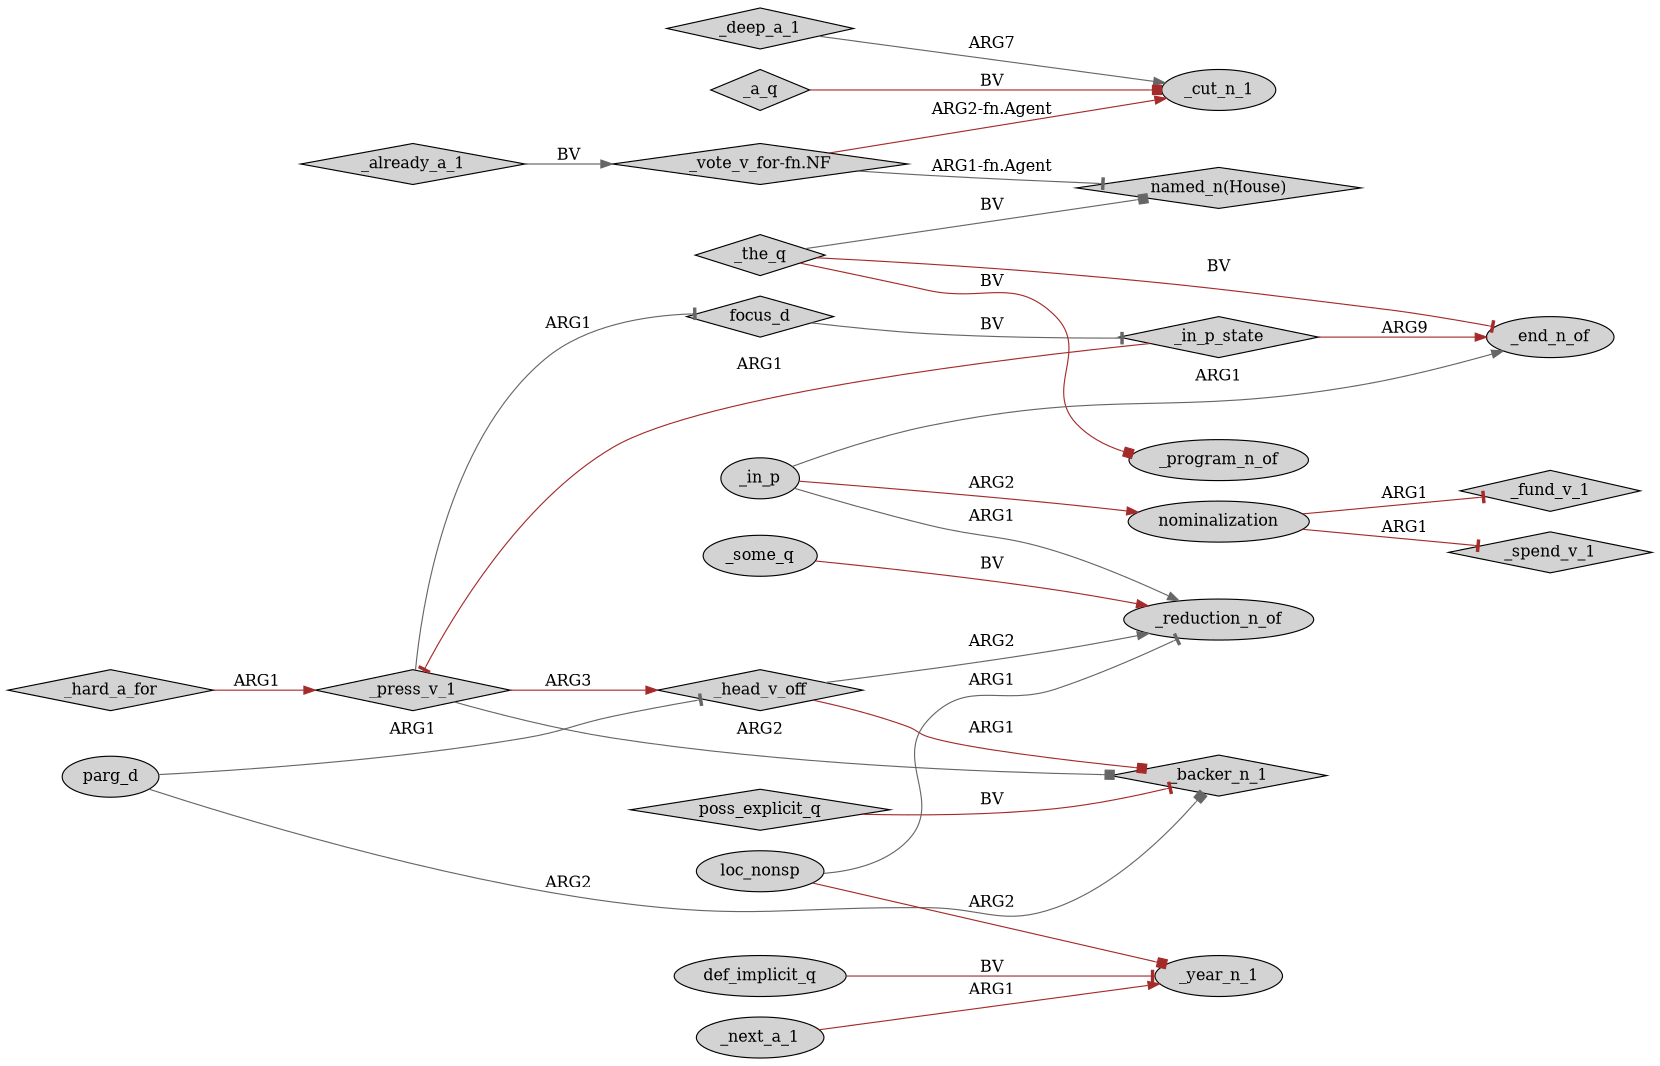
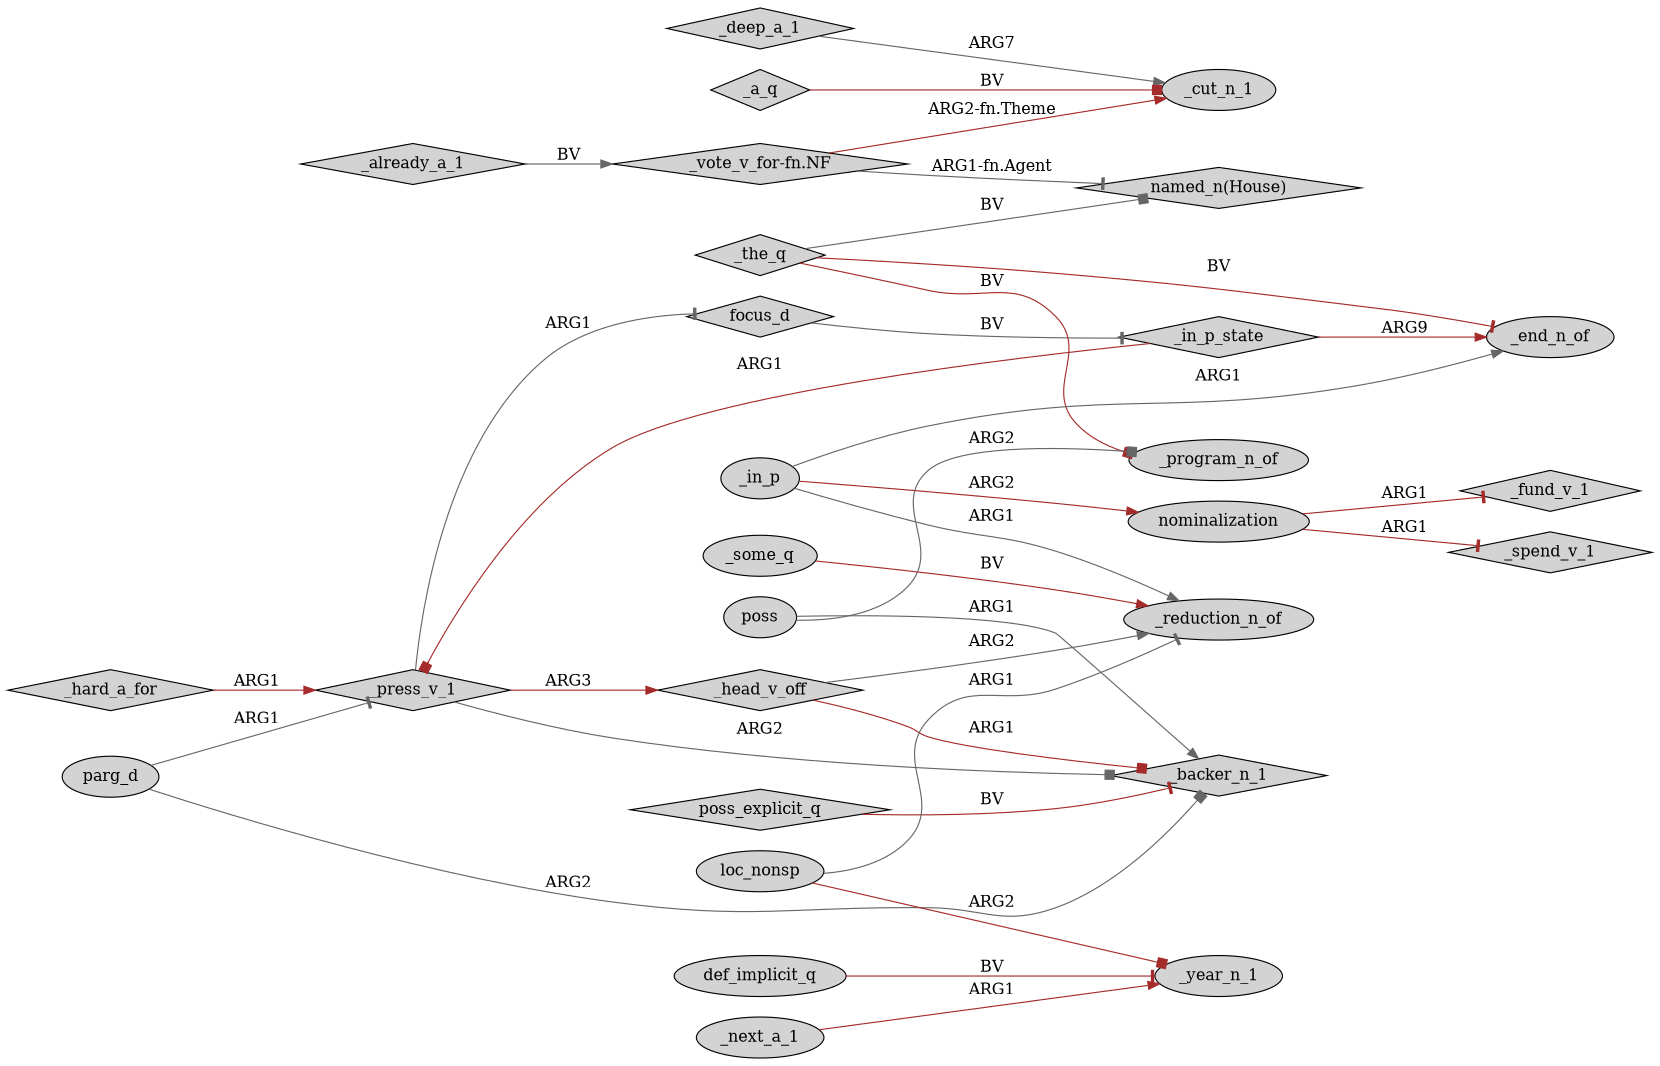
(992, 110) -> (992, 110)
(735, 406) -> (735, 406)
none -> (760, 617)
(430, 752) -> (258, 734)
